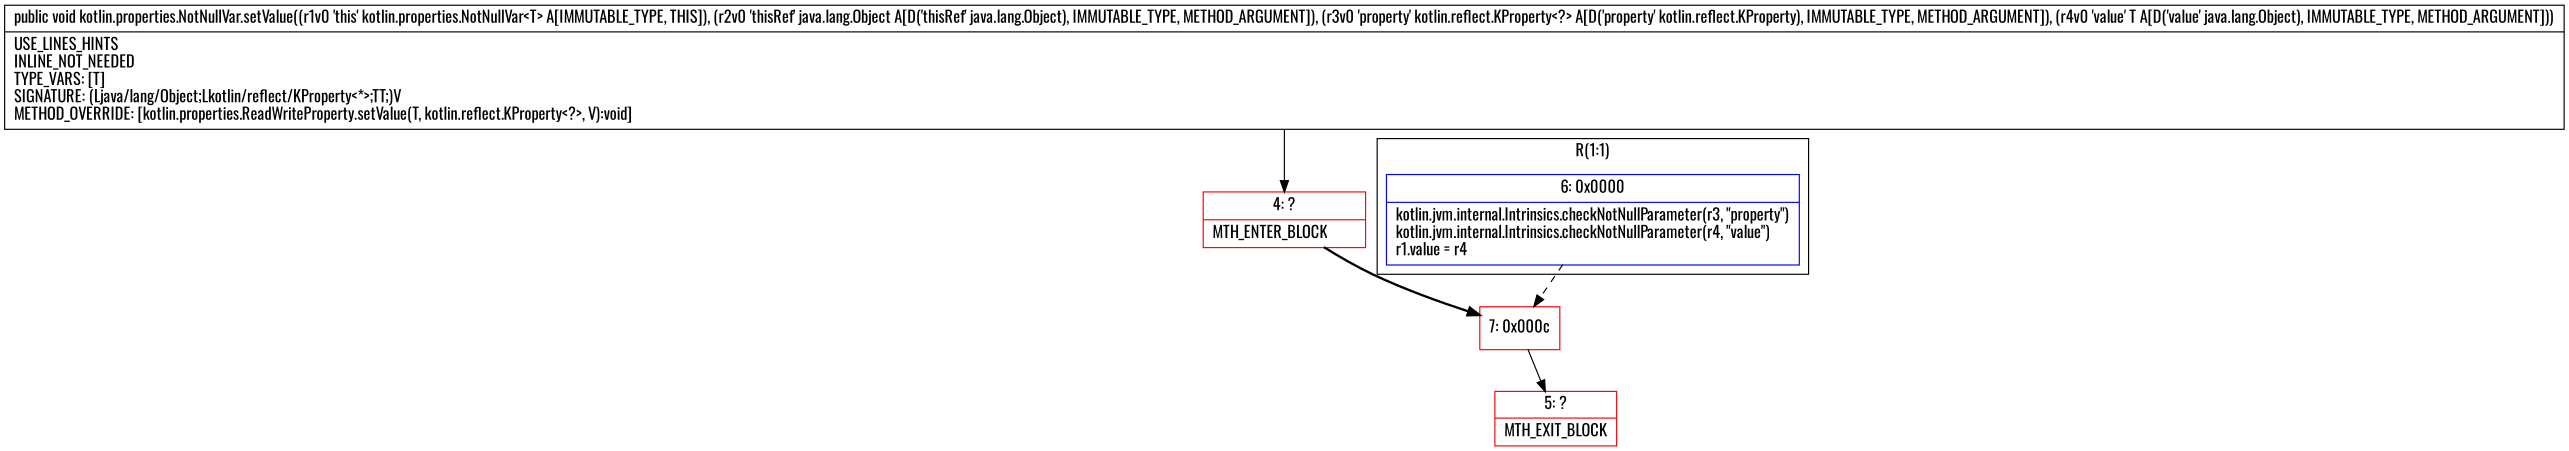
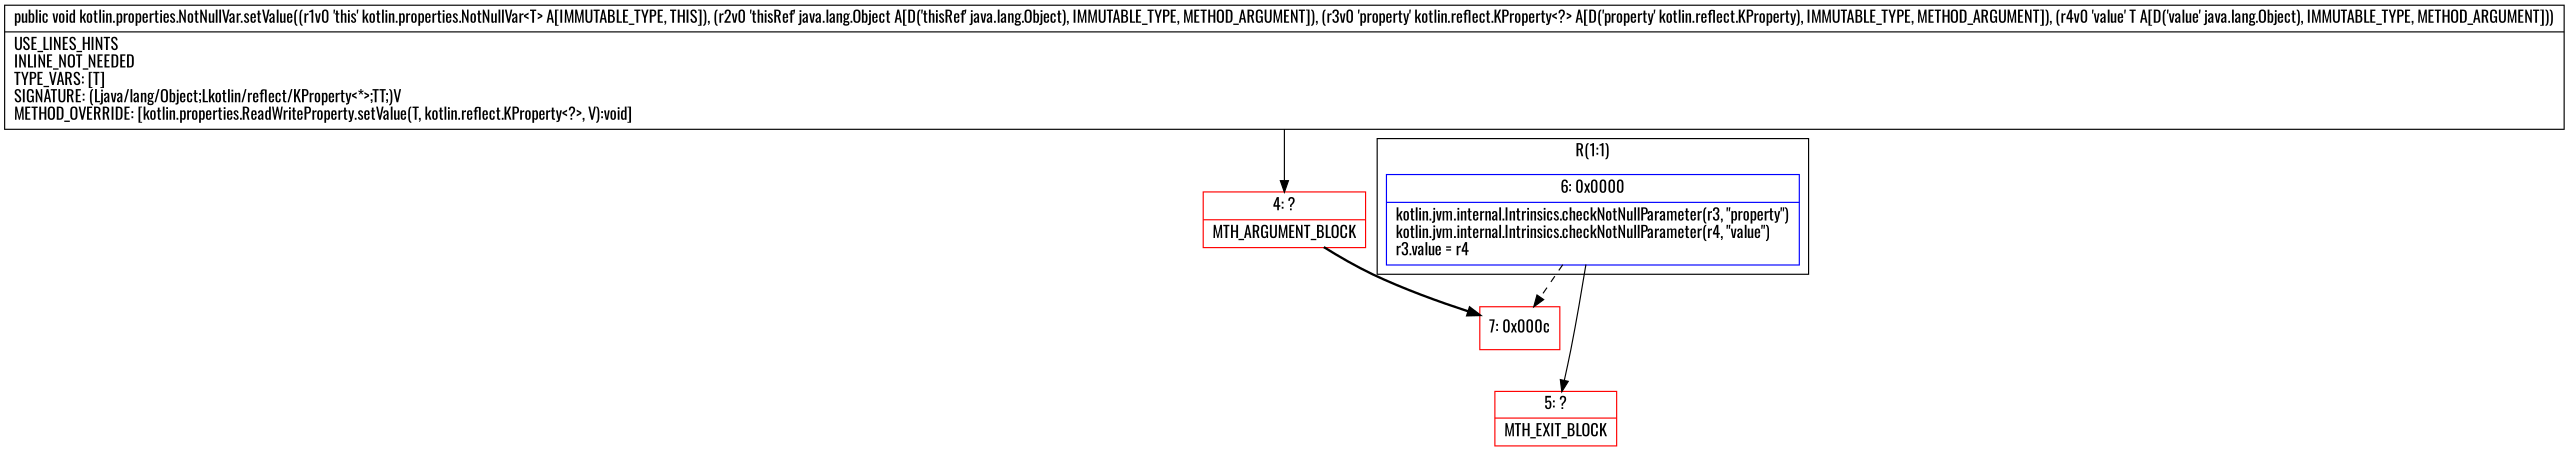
(1270, 233) -> (1284, 233)
(1432, 251) -> (1433, 251)
(1534, 365) -> (1576, 323)
